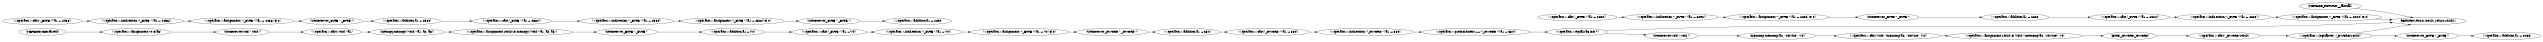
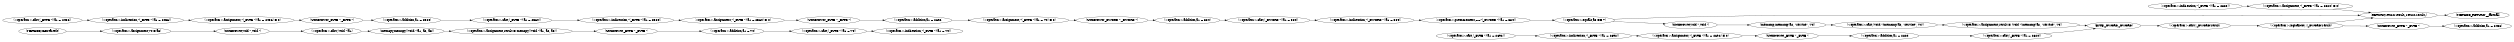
(2383, 12) -> (2441, 15)
(2172, 17) -> (2069, 32)
(966, 32) -> (960, 20)
